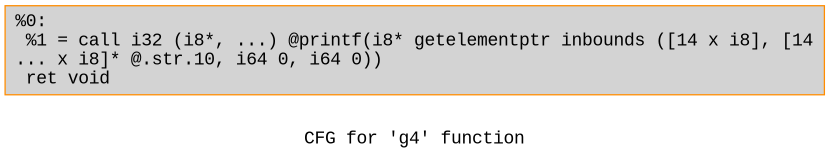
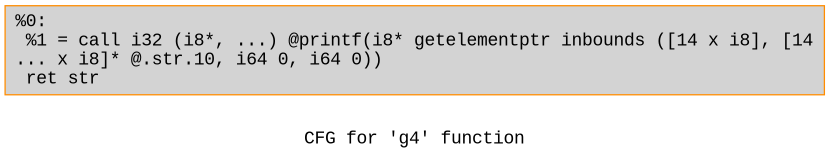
(63, 78) -> (58, 78)
